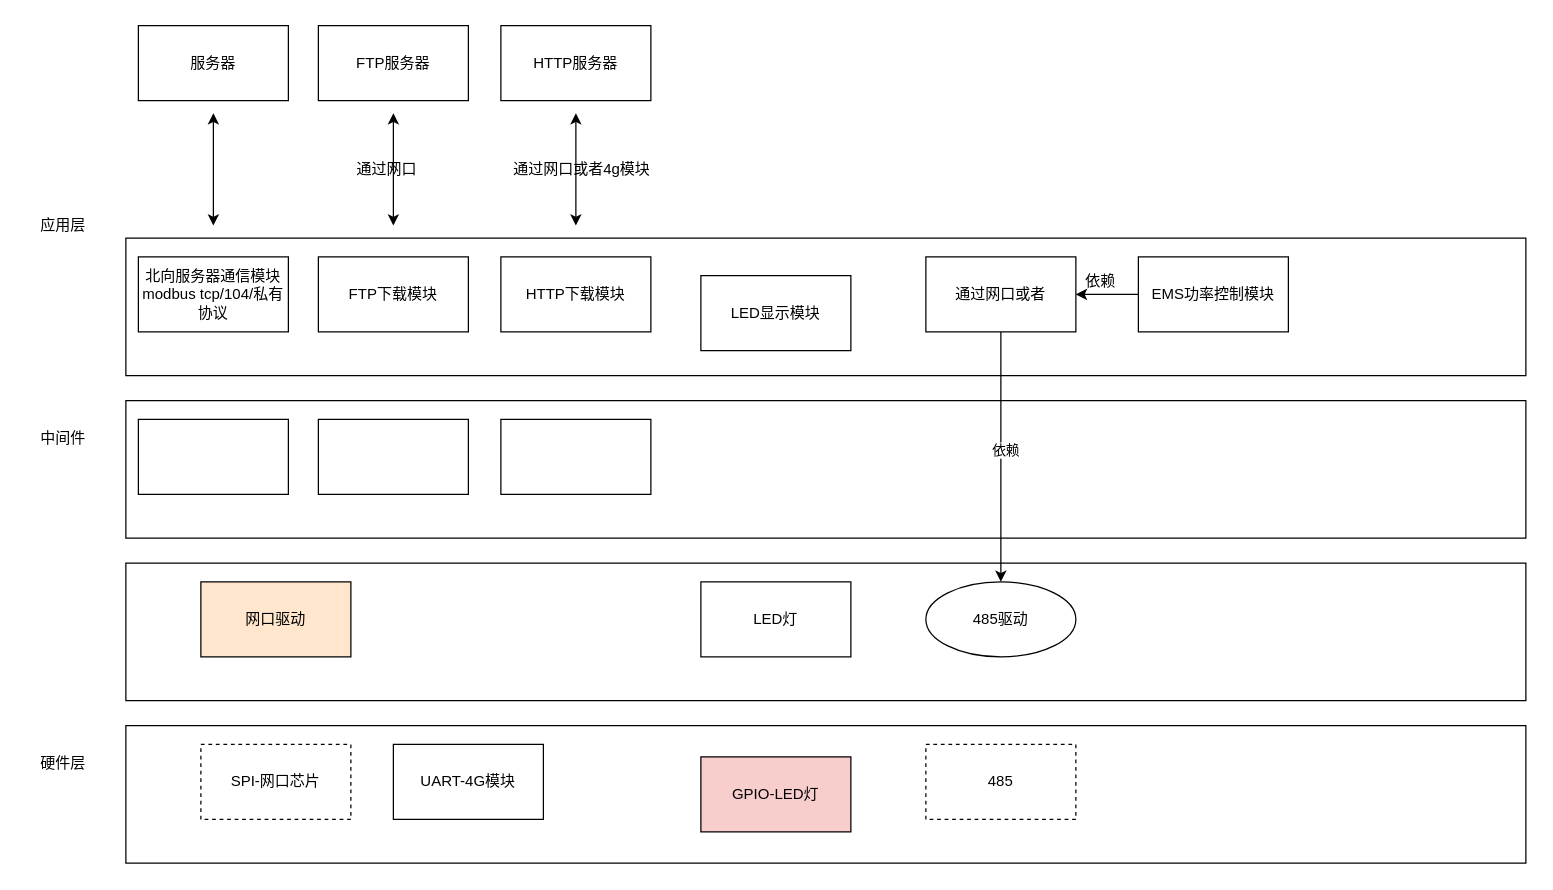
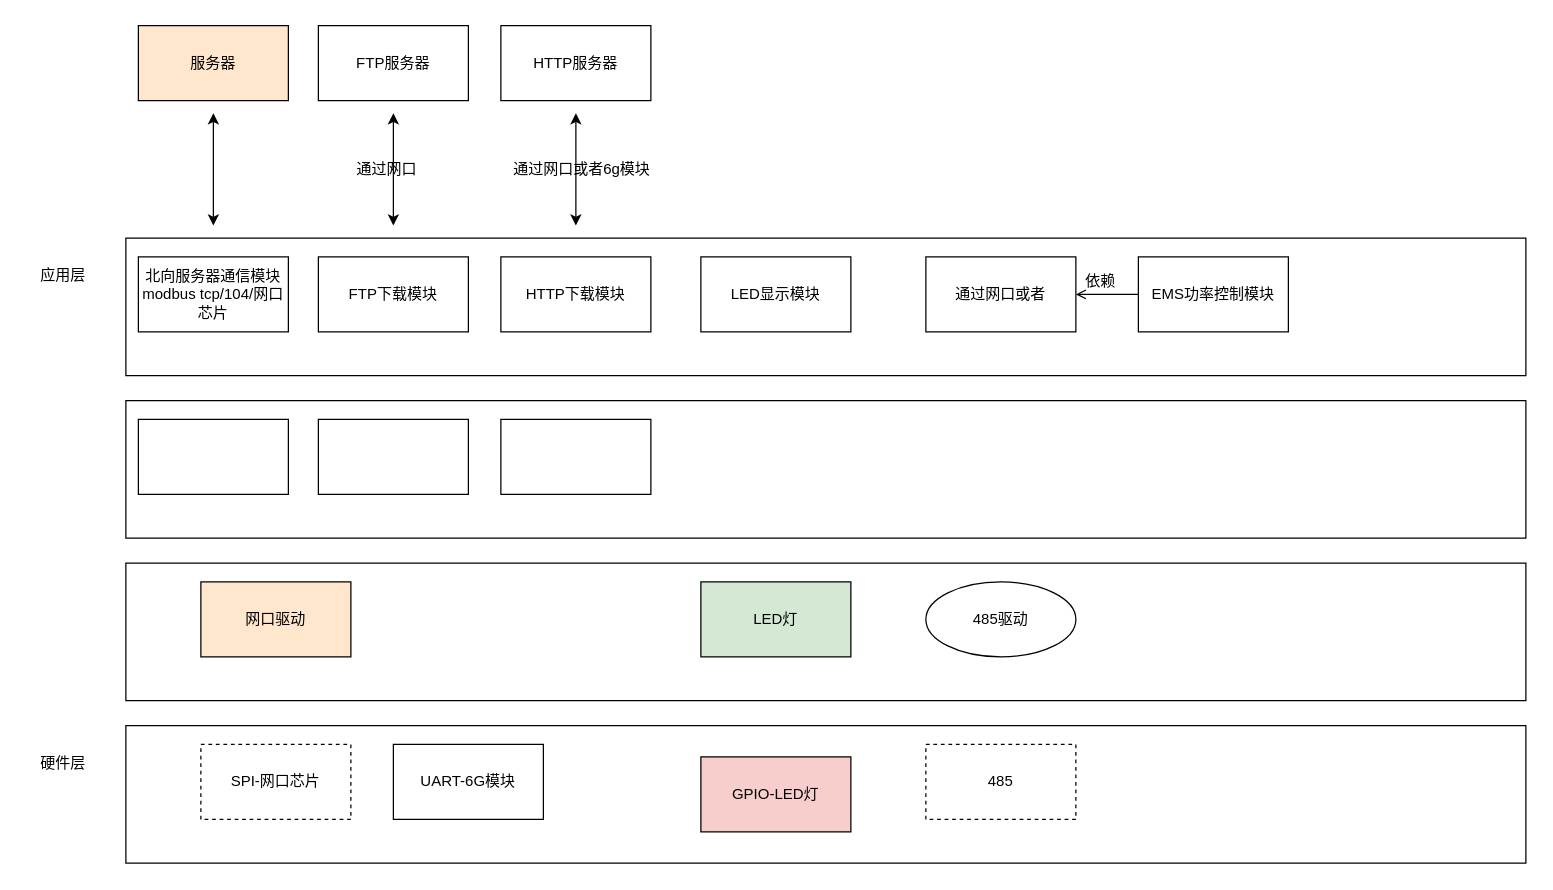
(213, 63) -> (213, 63)
(582, 169) -> (582, 169)
(63, 226) -> (63, 276)
(213, 294) -> (213, 294)
(1086, 294) -> (1083, 294)
(776, 313) -> (776, 294)
(63, 438) -> none
(1001, 453) -> none
(776, 619) -> (776, 619)
(468, 782) -> (468, 782)
